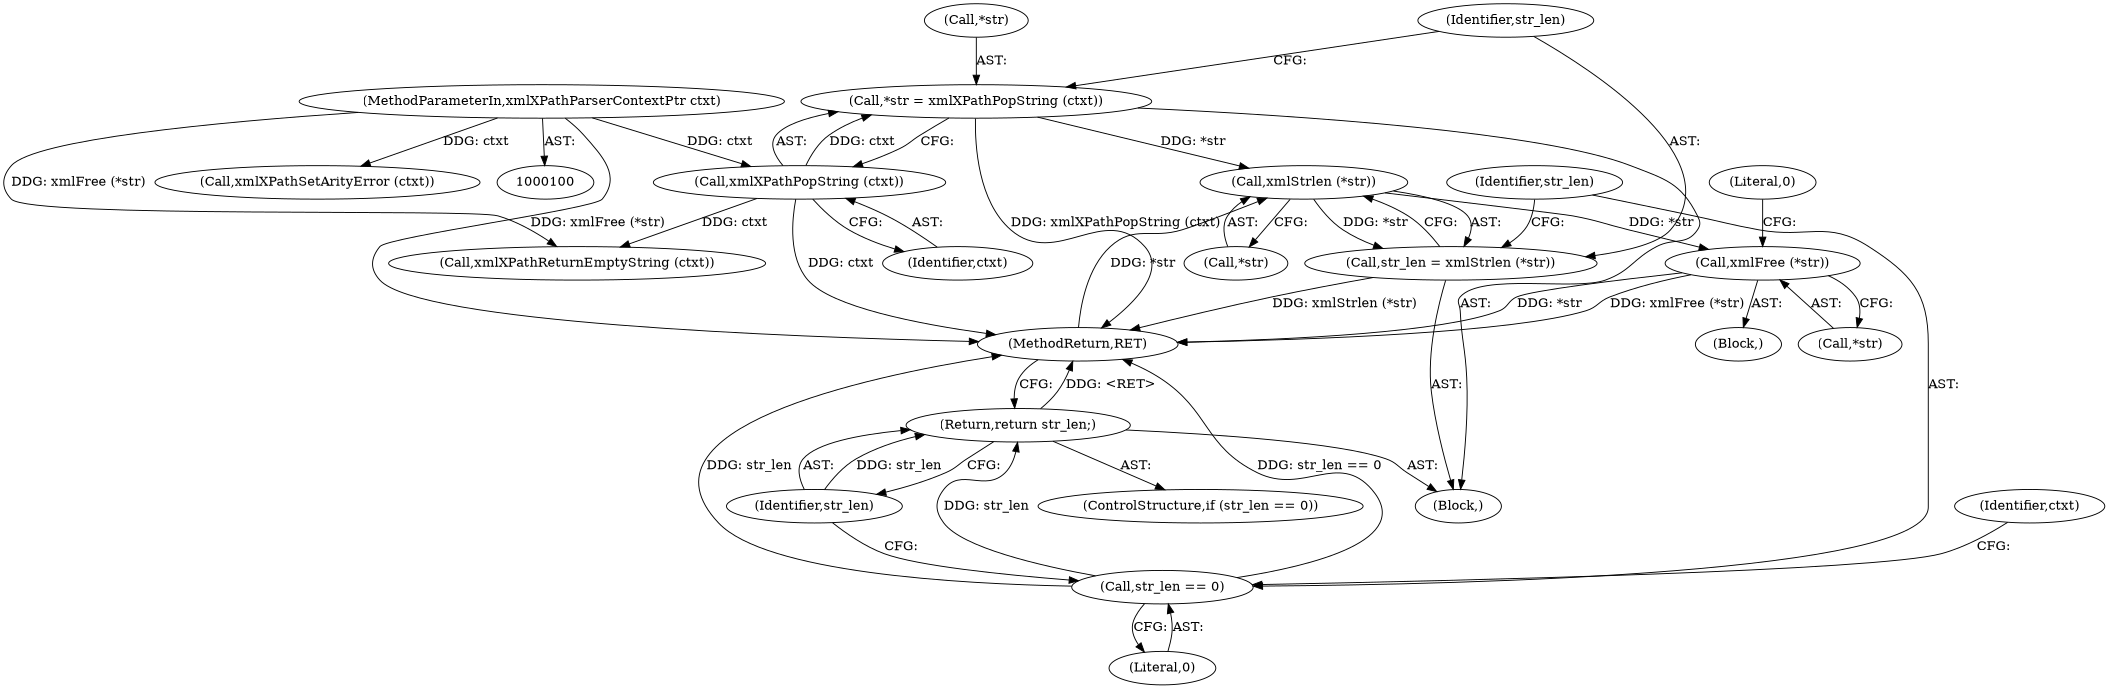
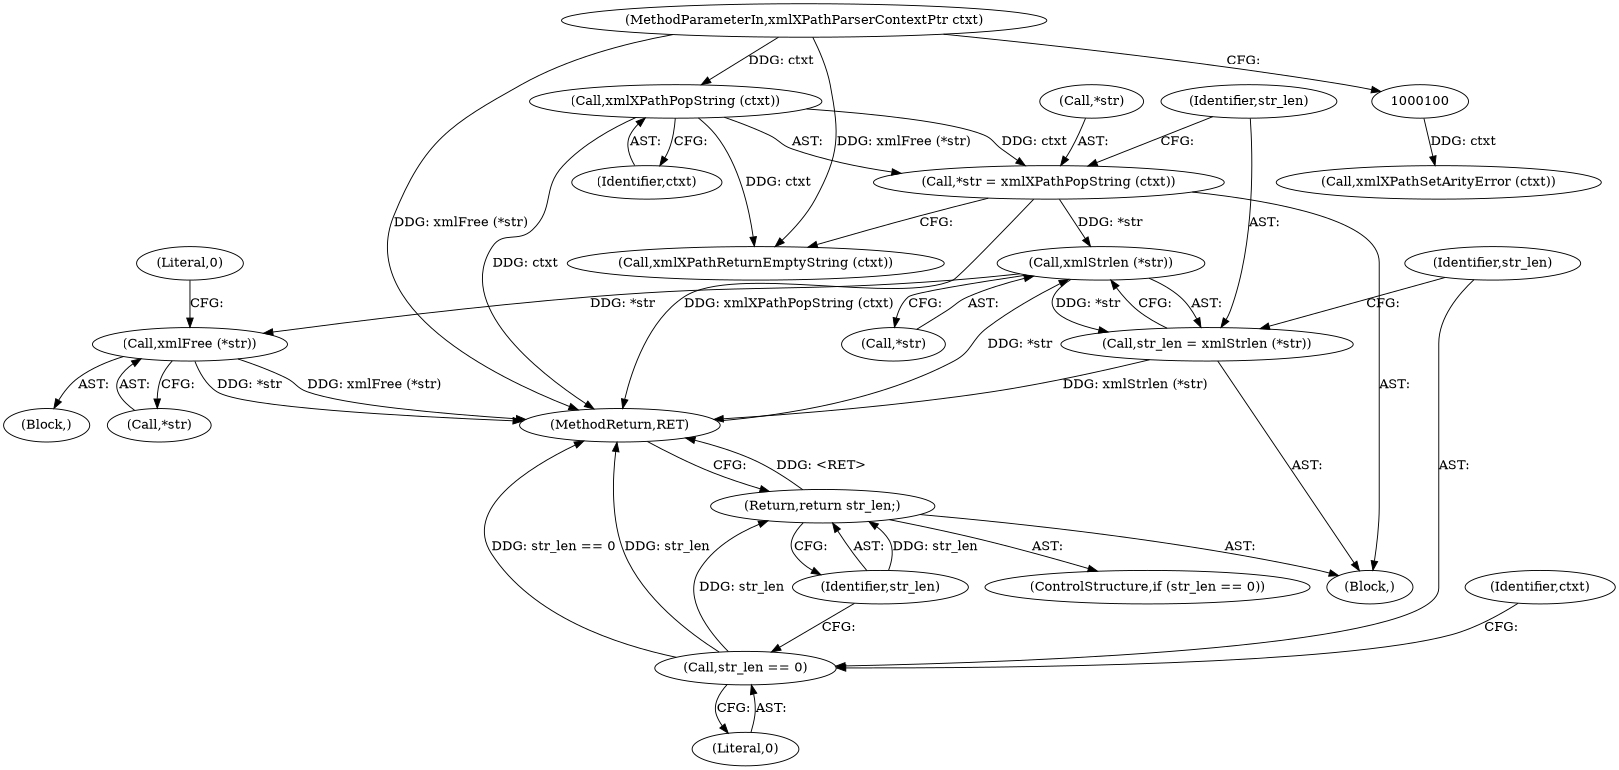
(434, 141) -> (1428, 137)
(562, 142) -> (1246, 61)
(907, 144) -> (903, 220)
